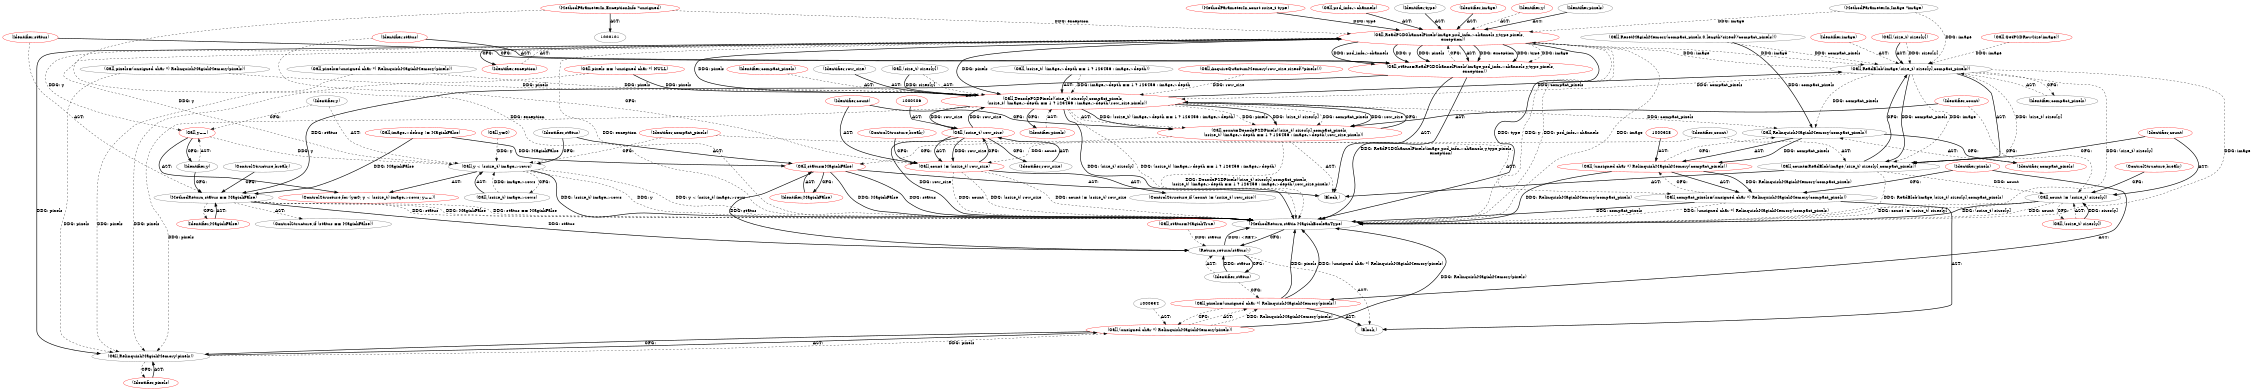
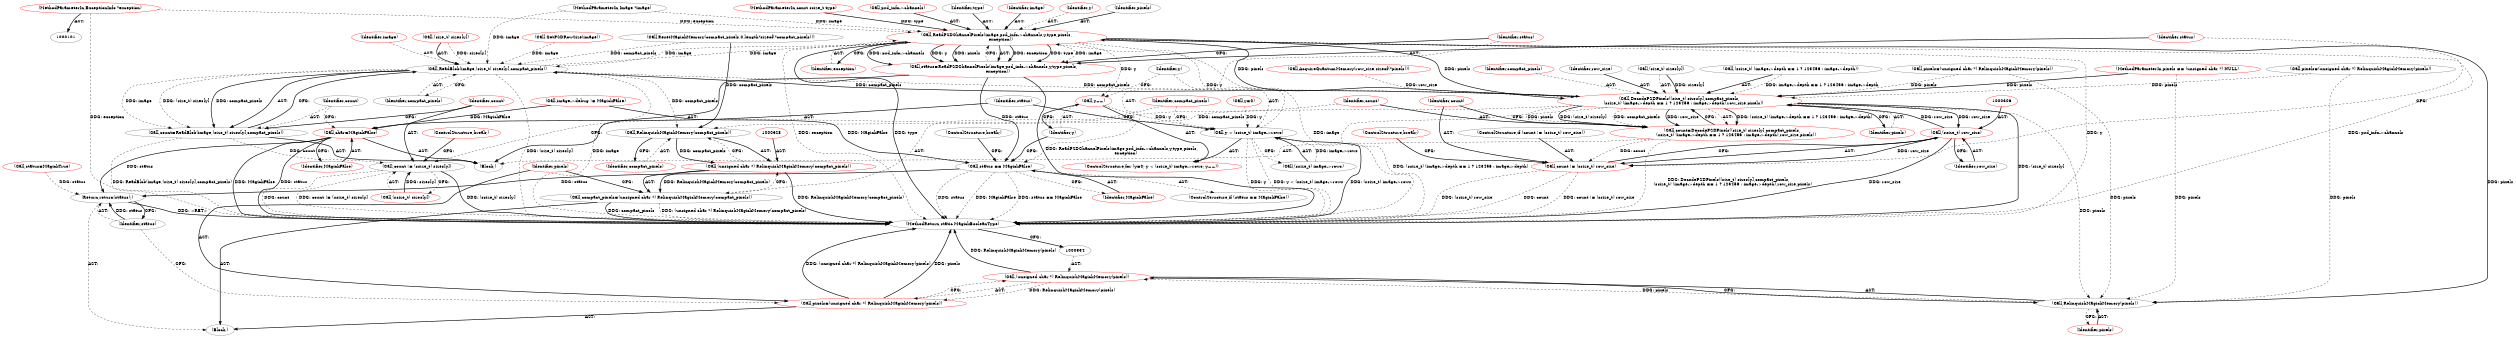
(610, 8) -> (90, 8)
(624, 69) -> (2178, 69)
(912, 101) -> (2002, 101)
(825, 167) -> (351, 133)
(1077, 174) -> (1555, 149)
(214, 198) -> (1000, 167)
(1264, 238) -> (1019, 237)
